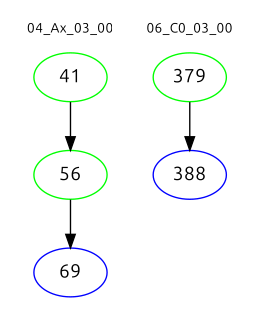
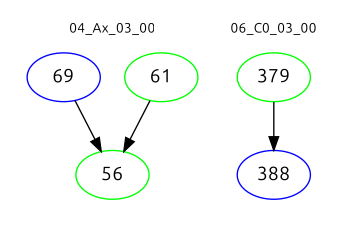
(70, 77) -> (161, 77)
(70, 217) -> (85, 120)
